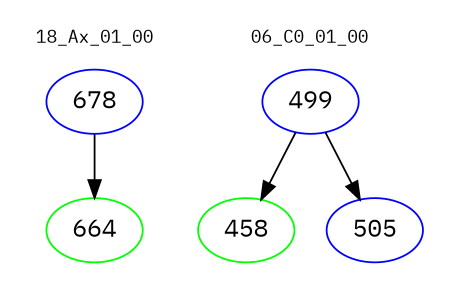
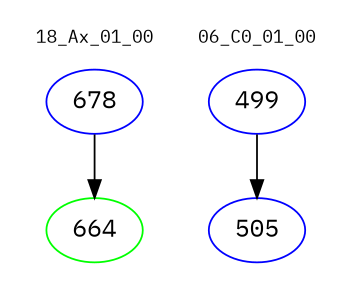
(246, 230) -> none
